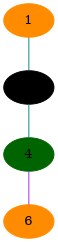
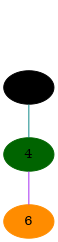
(29, 20) -> none
